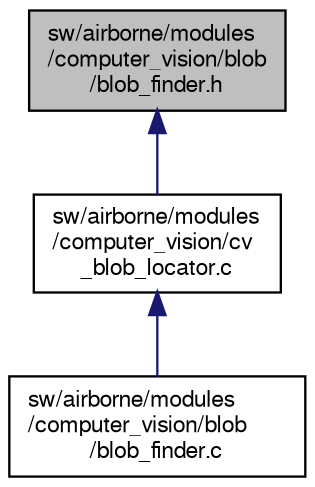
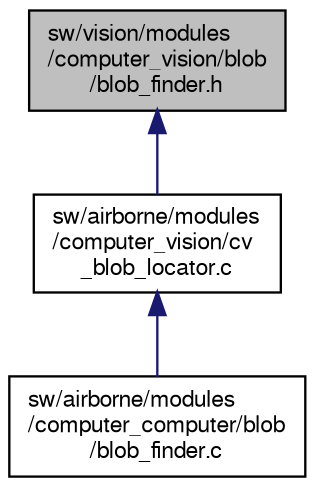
(157, 61) -> (157, 61)
(157, 426) -> (157, 426)
